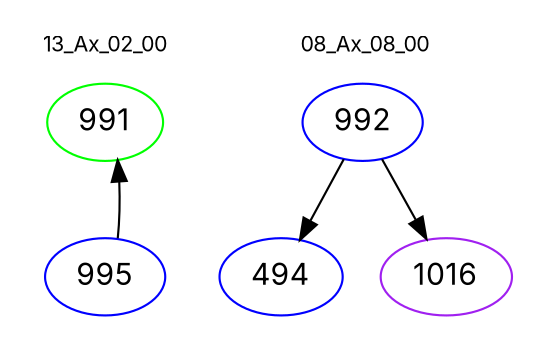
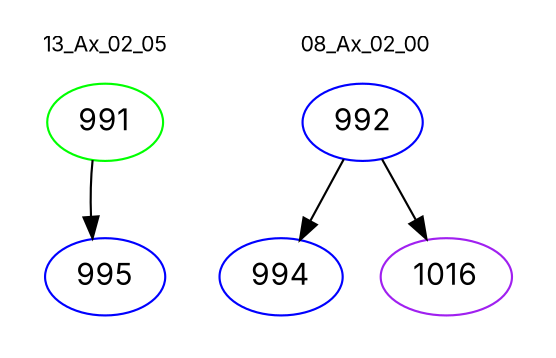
(105, 46) -> (105, 46)
(366, 46) -> (366, 46)
(119, 210) -> (91, 188)
(281, 277) -> (281, 277)
